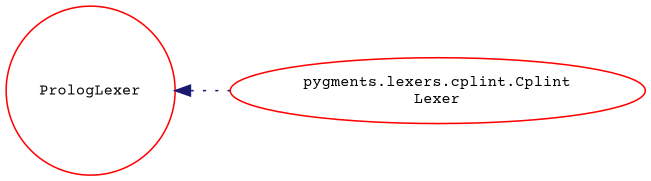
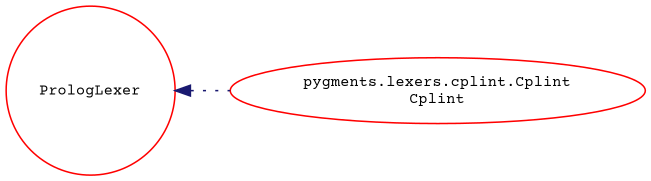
(438, 91) -> (438, 91)
